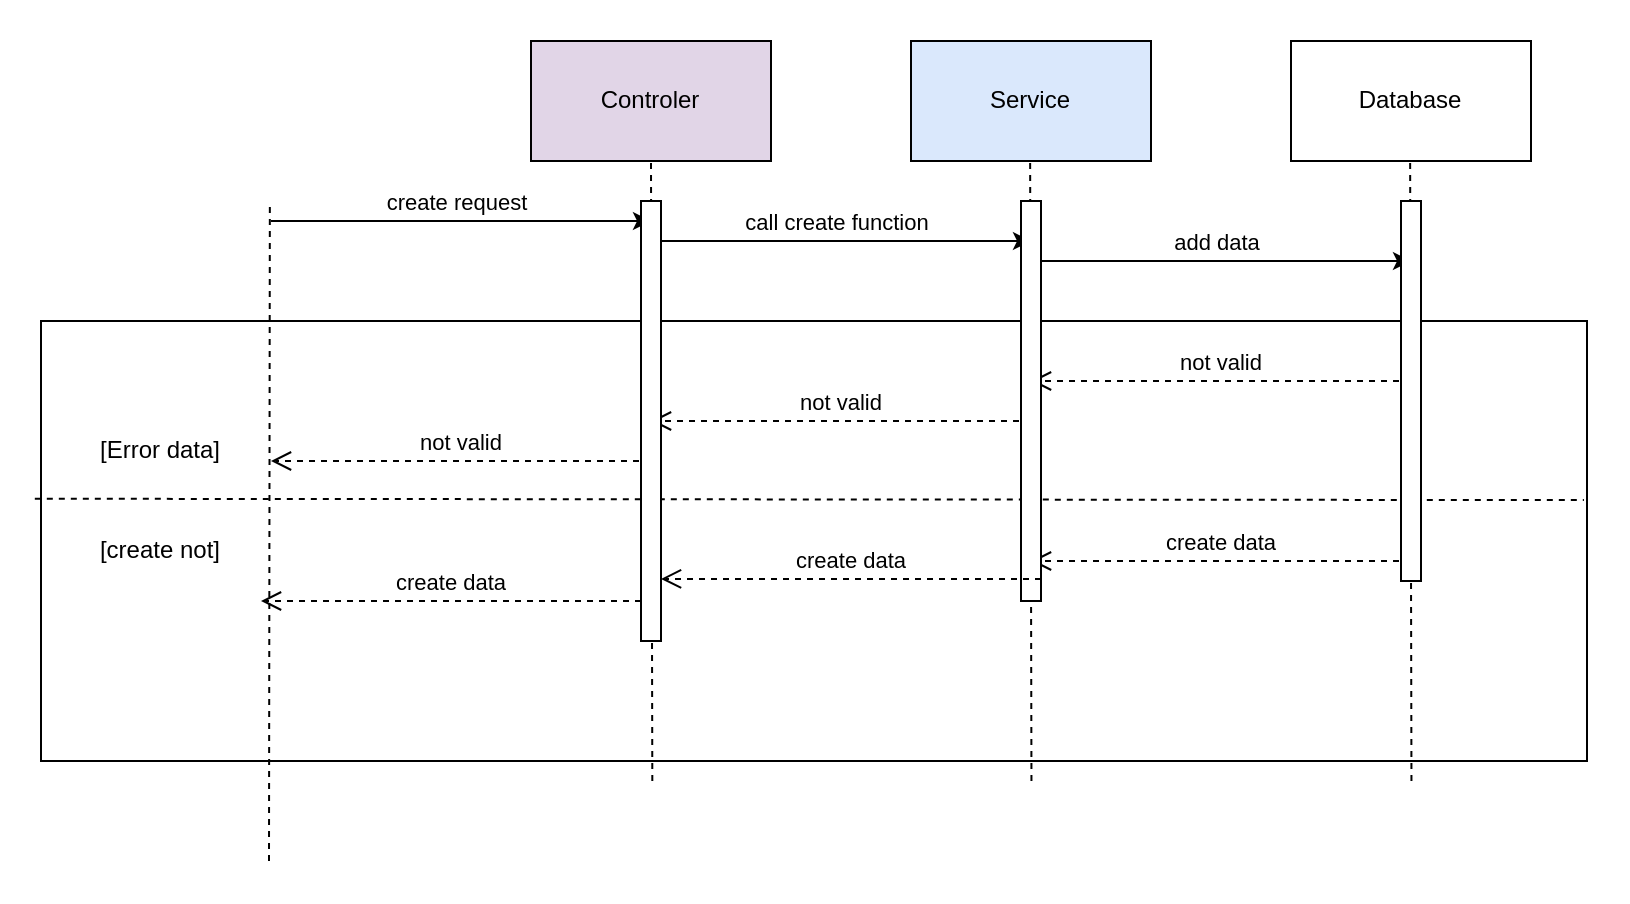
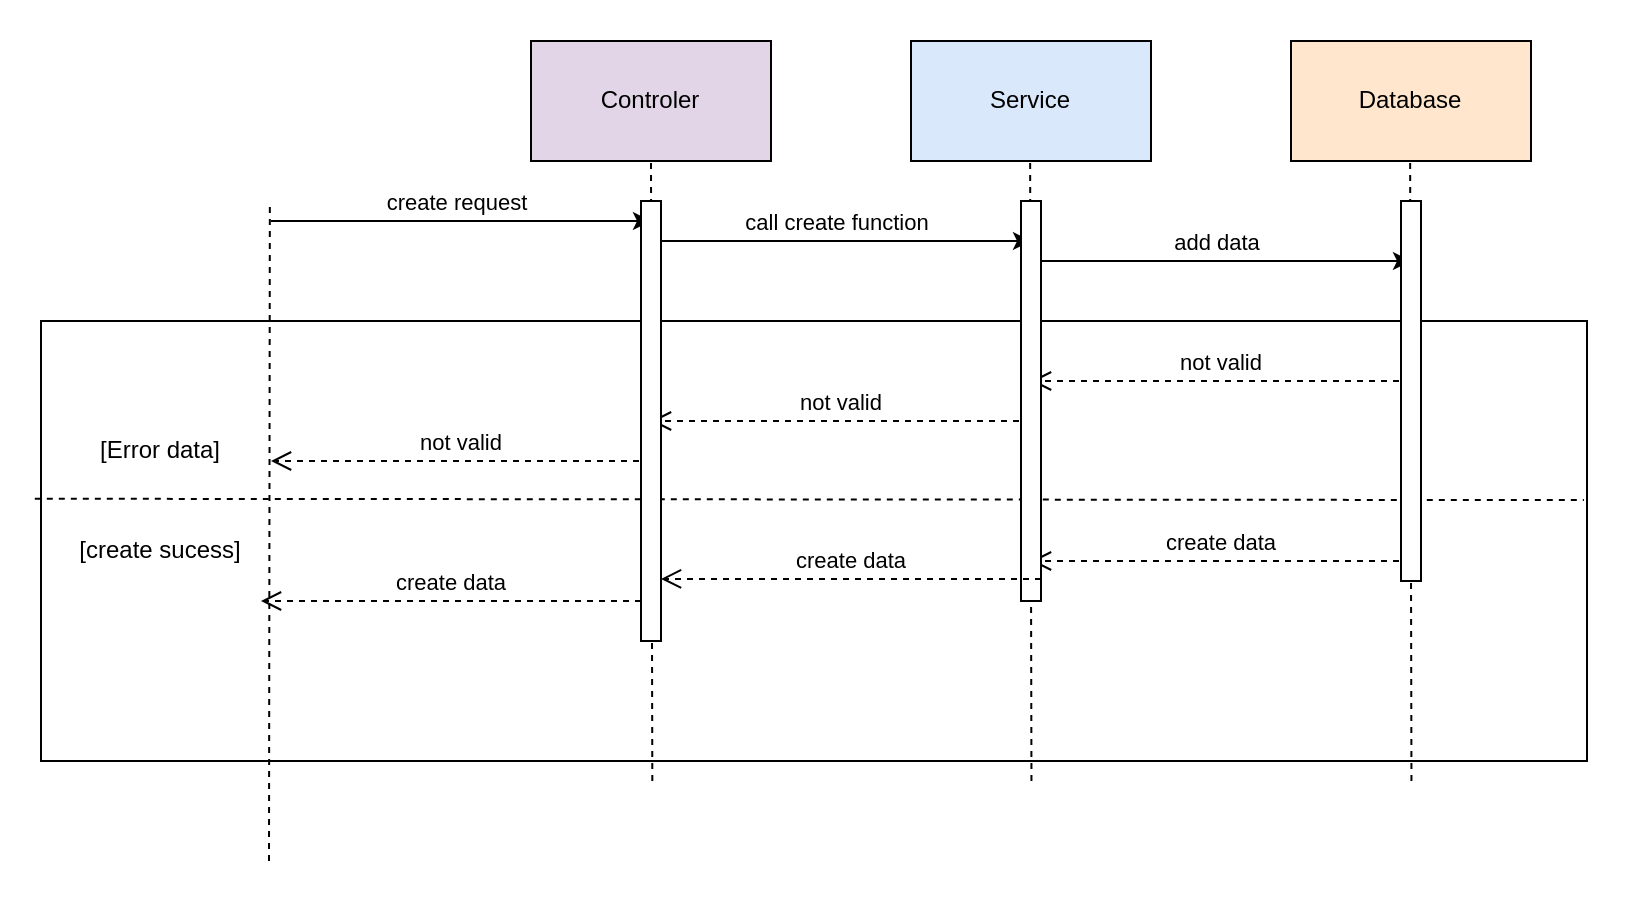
(1411, 101) -> (1411, 101)
(161, 551) -> (161, 551)
